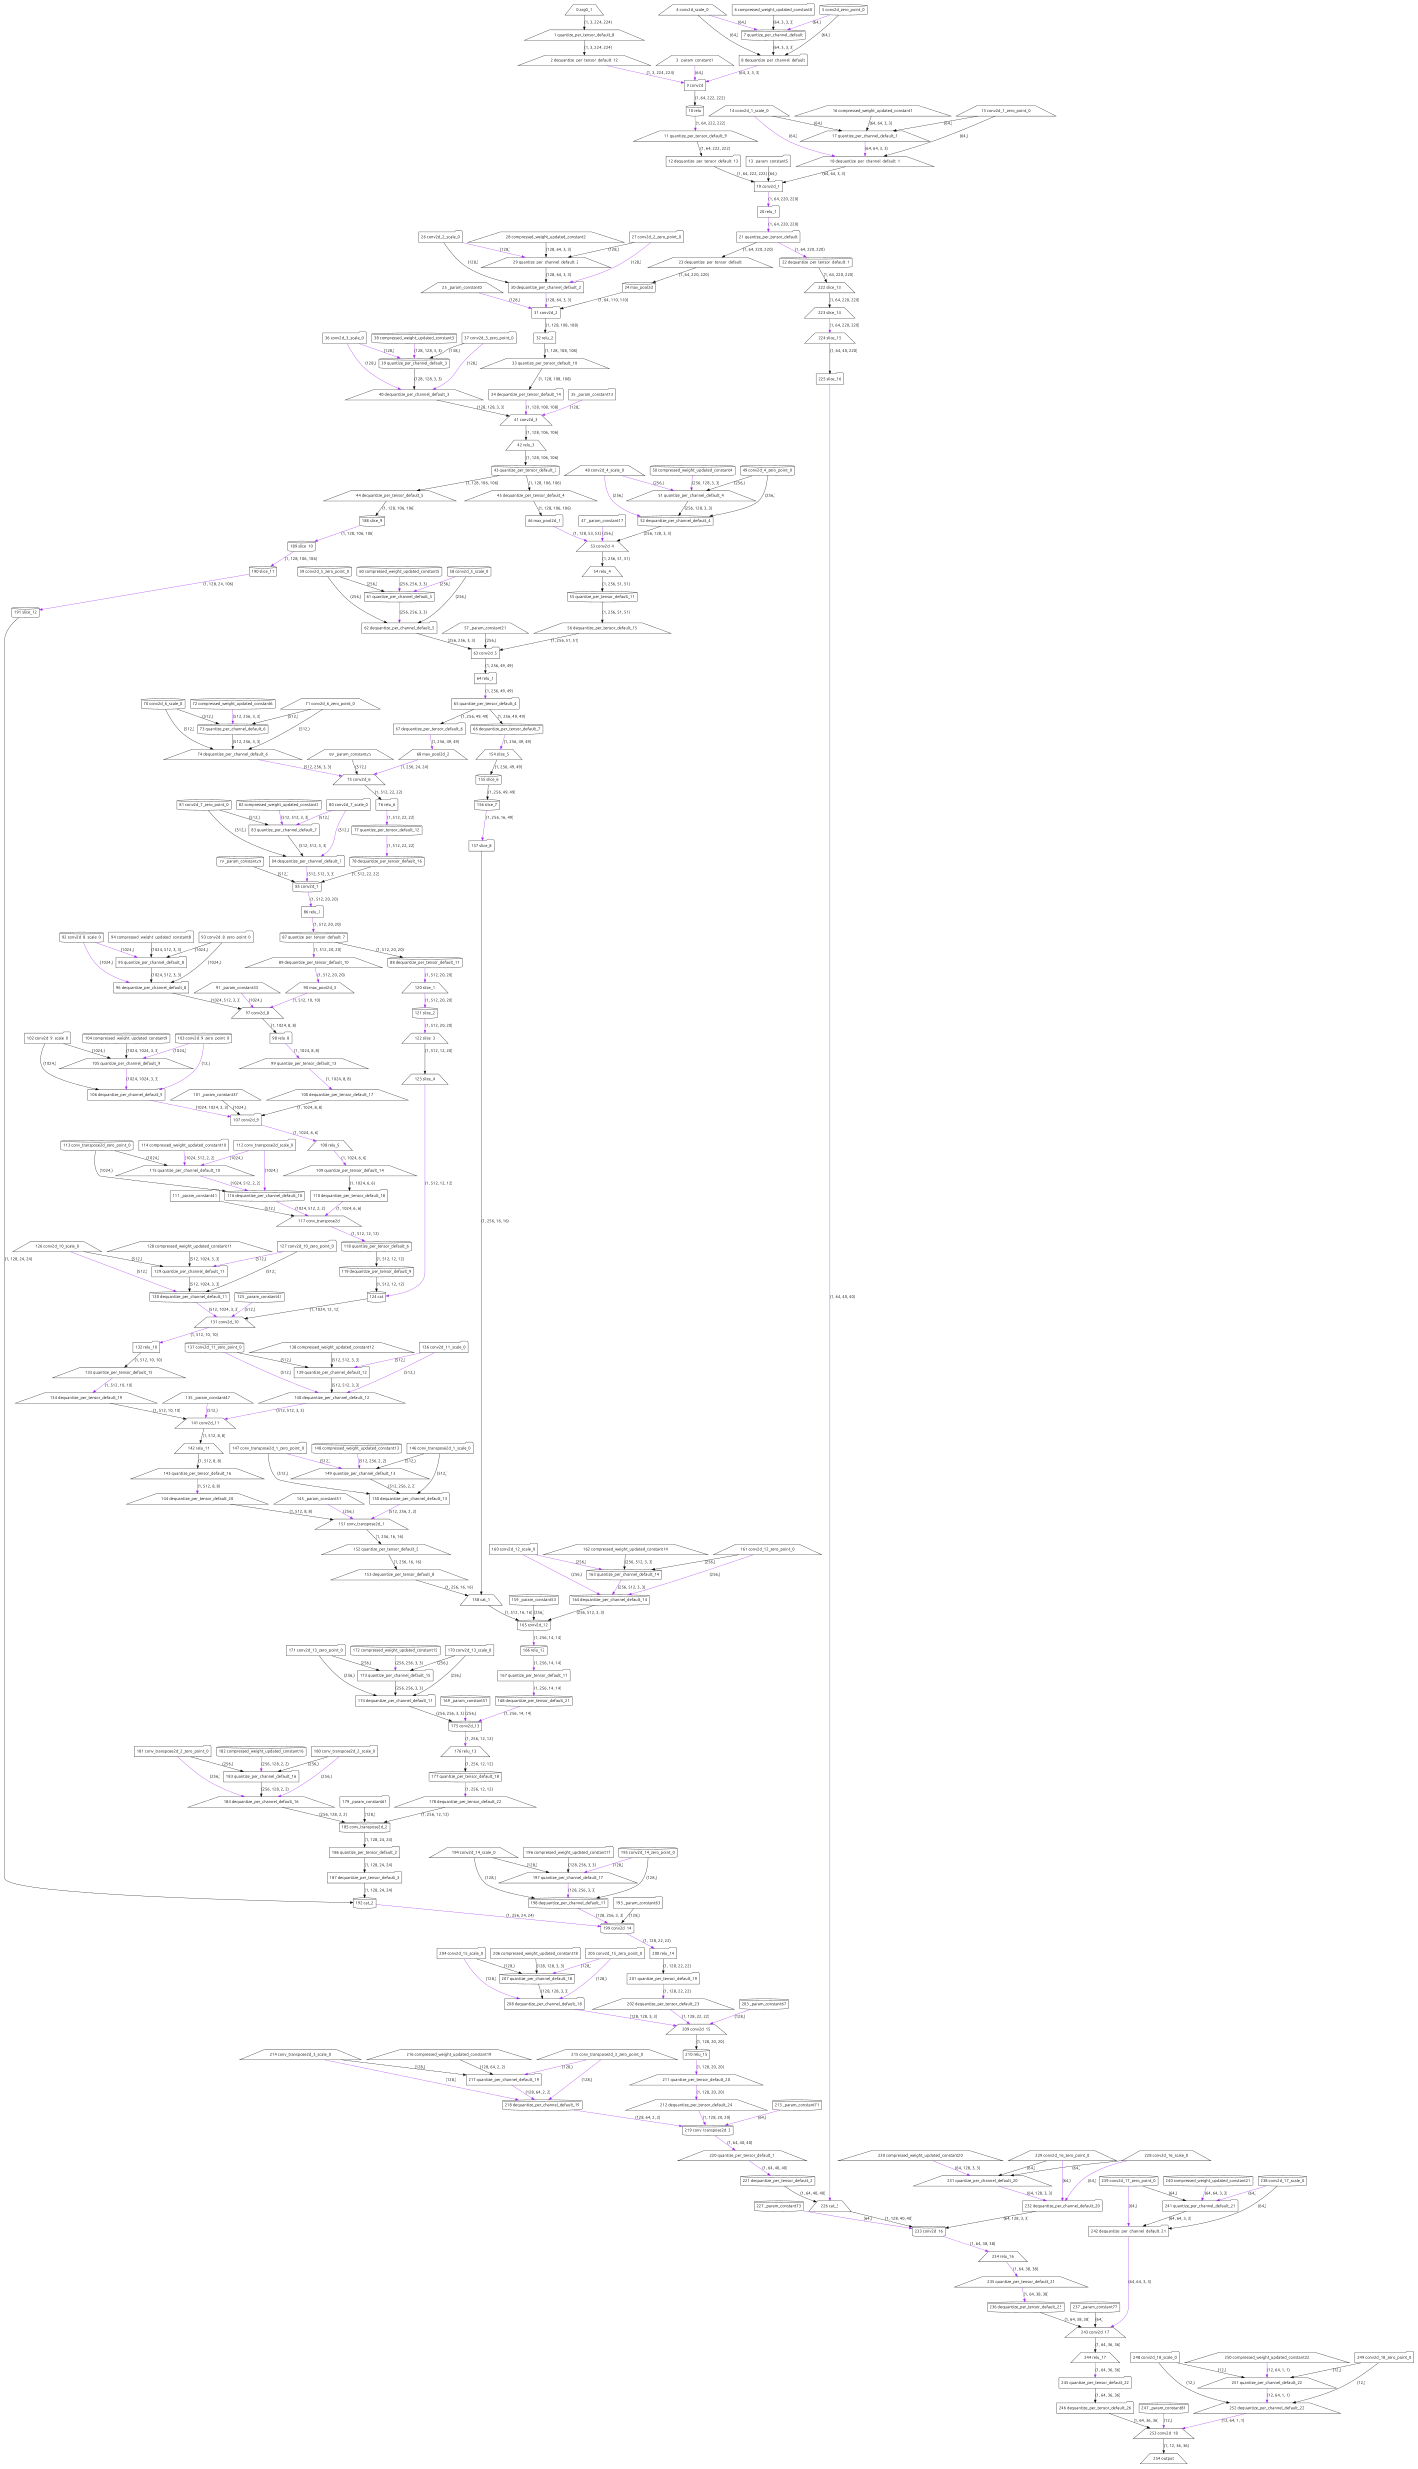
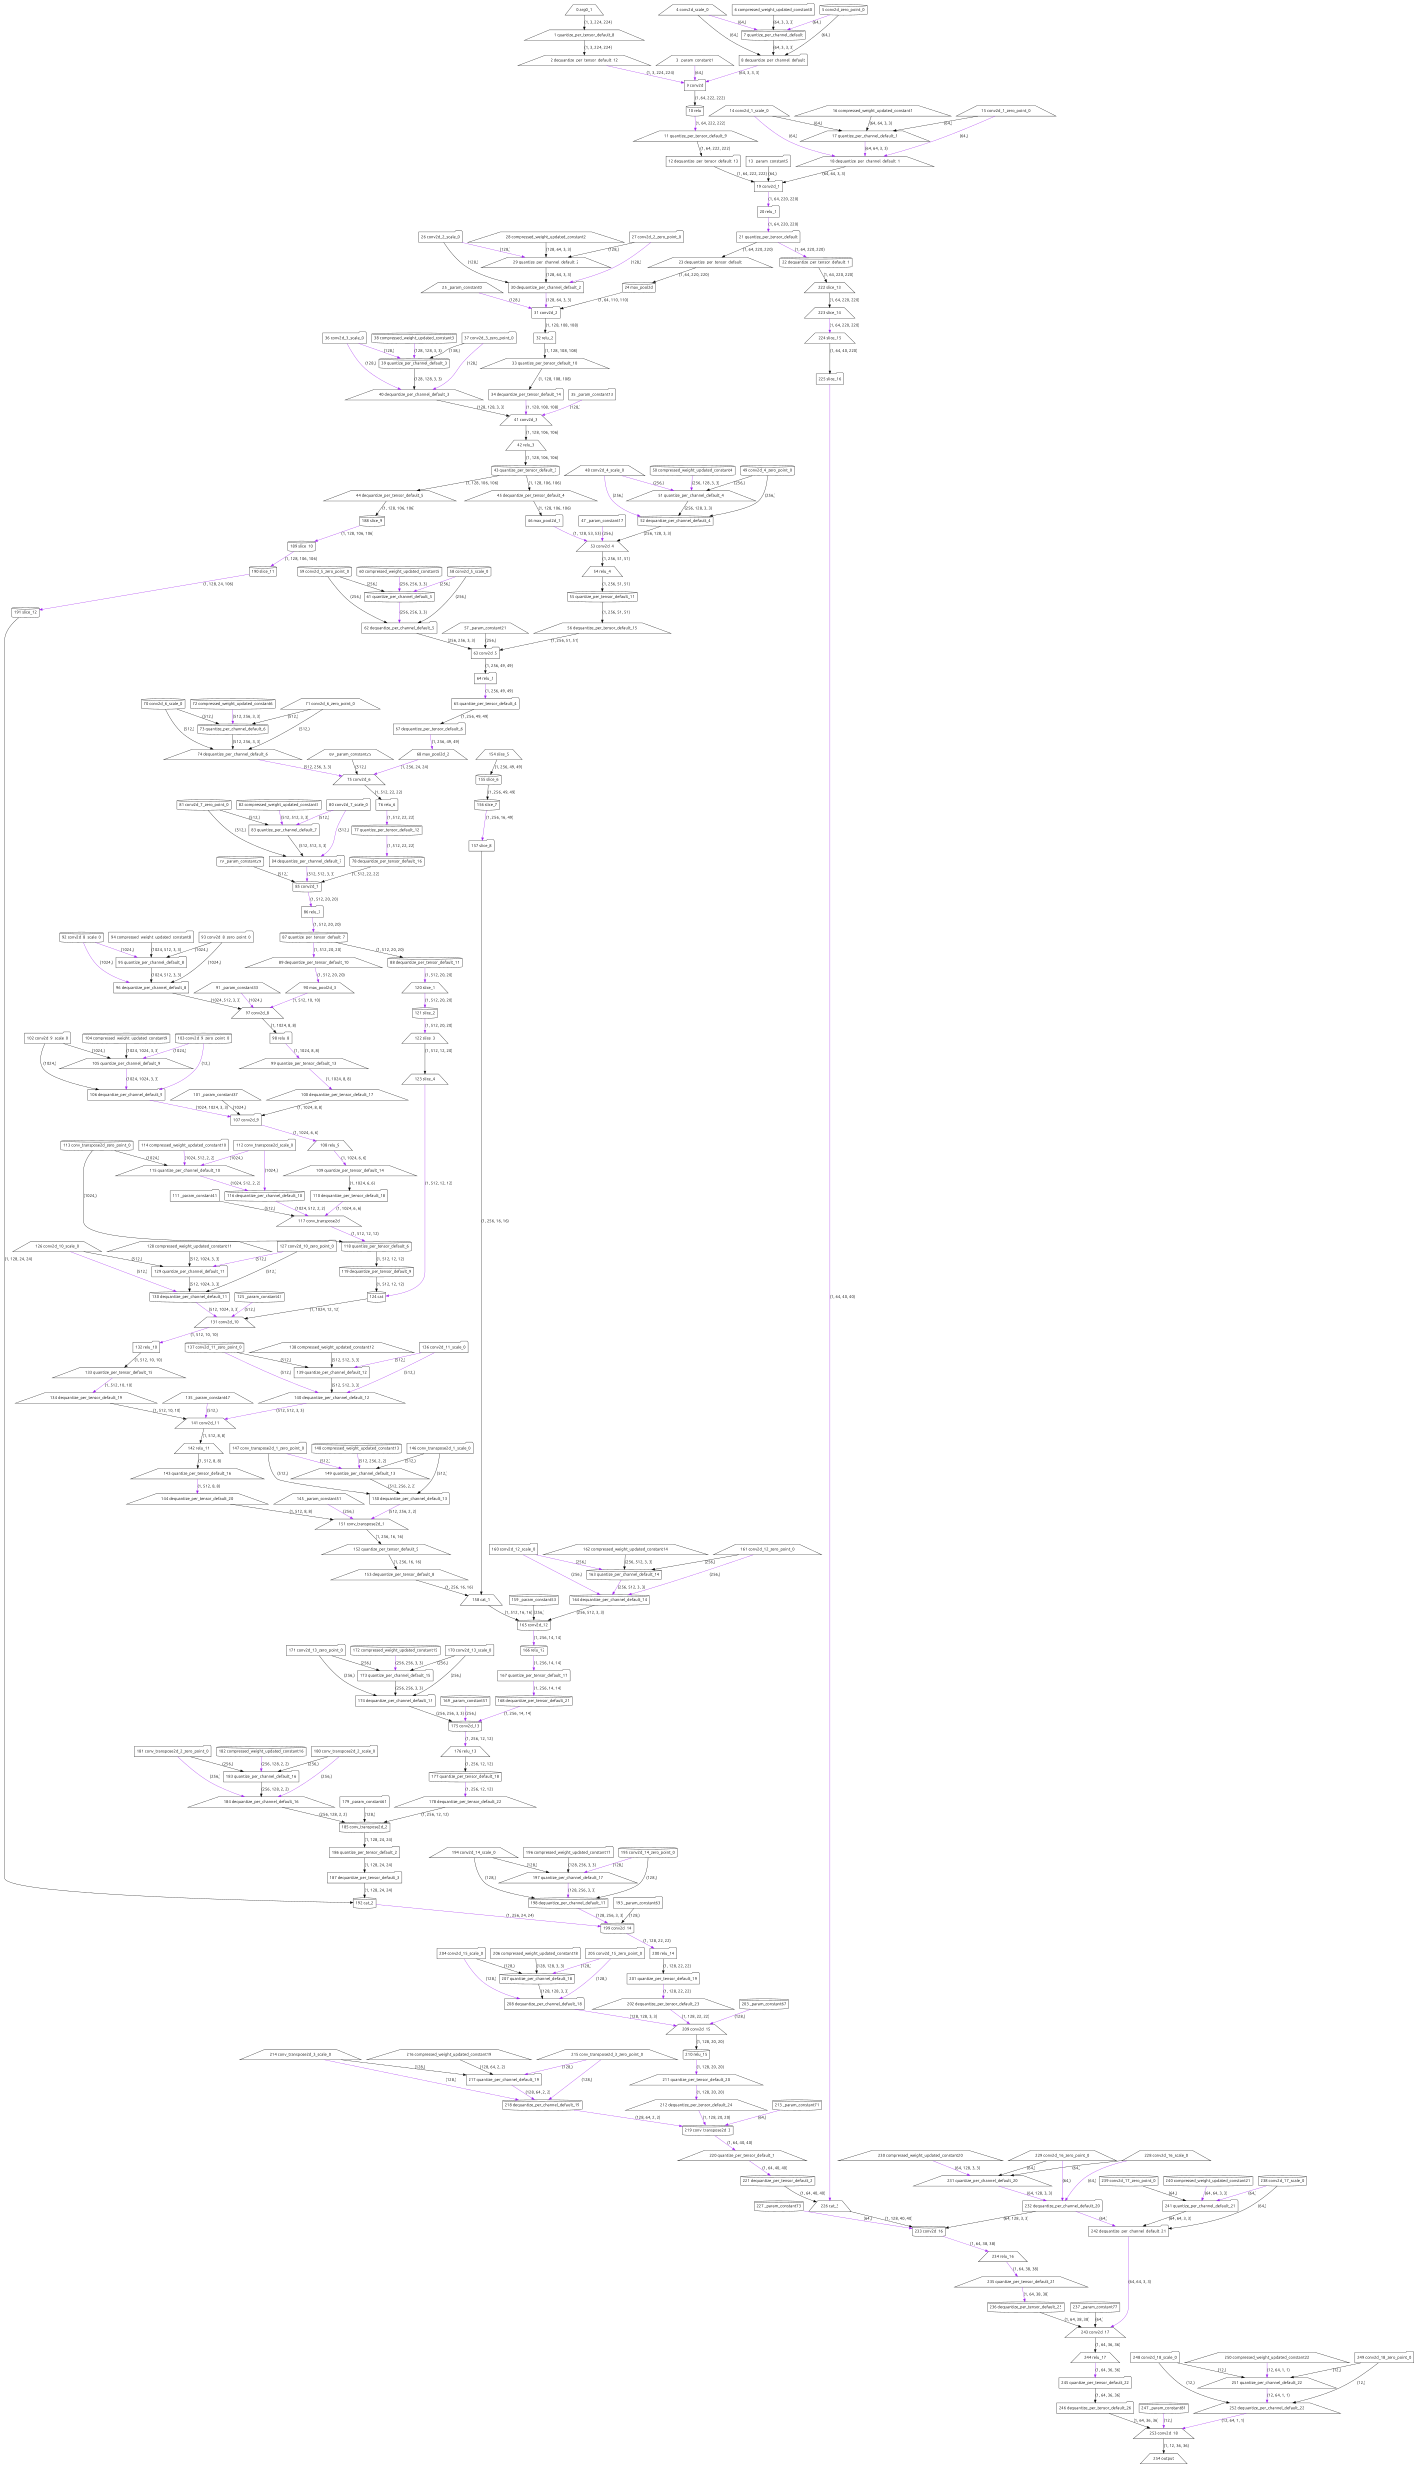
(942, 138) -> (942, 138)
(507, 729) -> none
(148, 1182) -> (173, 1240)
(1129, 2205) -> (1094, 2218)
